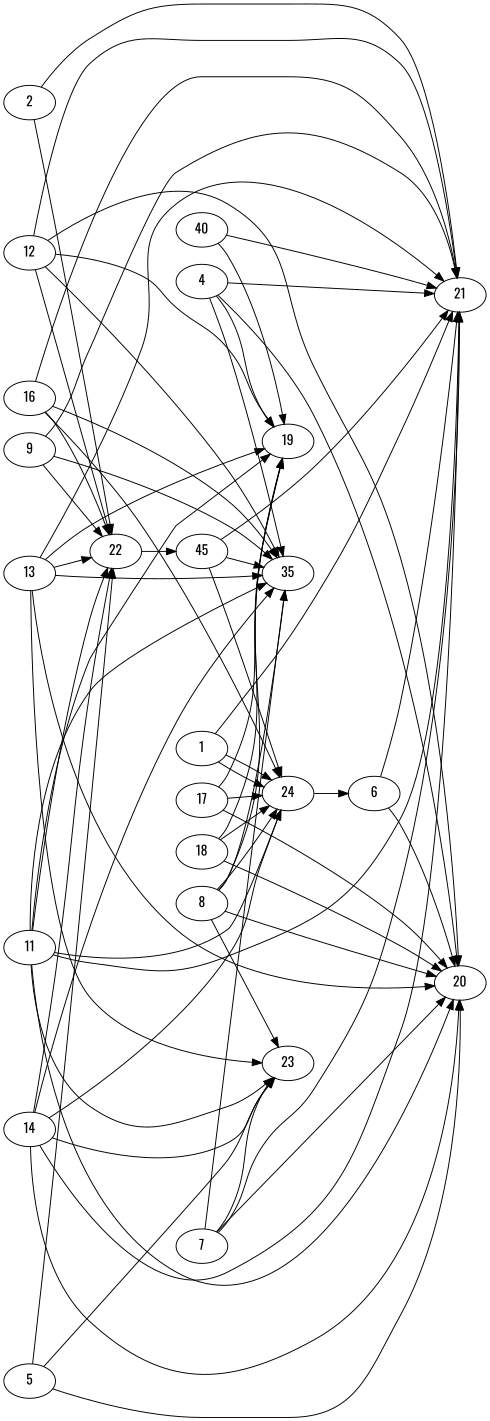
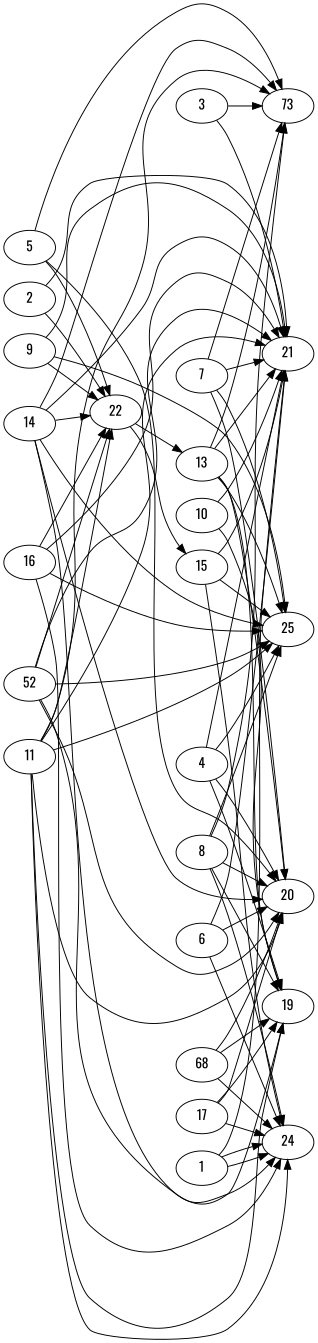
none -> (202, 106)
(202, 230) -> (202, 516)
(30, 253) -> (30, 684)
(202, 551) -> (202, 567)
(68, 564) -> (161, 440)
(288, 573) -> (288, 629)
(326, 793) -> (240, 1029)
(202, 852) -> (202, 1065)
(288, 1063) -> (288, 106)
